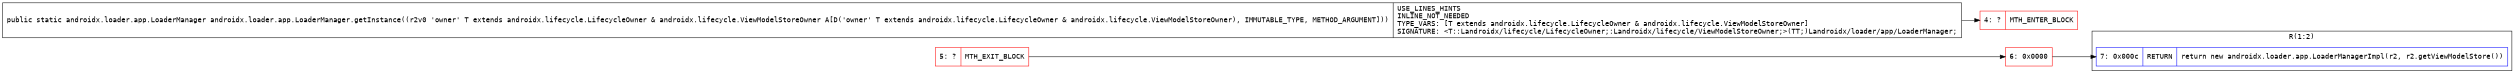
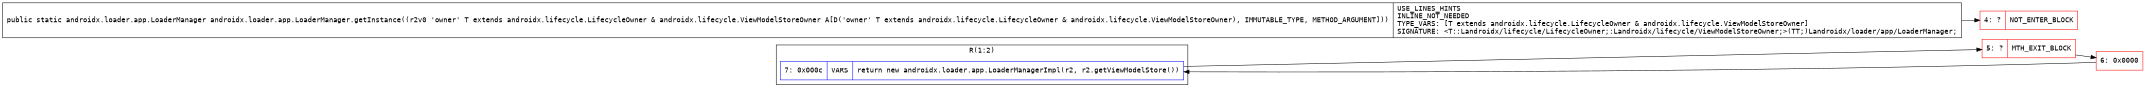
(2042, 20) -> (2042, 20)
(2160, 57) -> (840, 70)
none -> (1580, 58)
